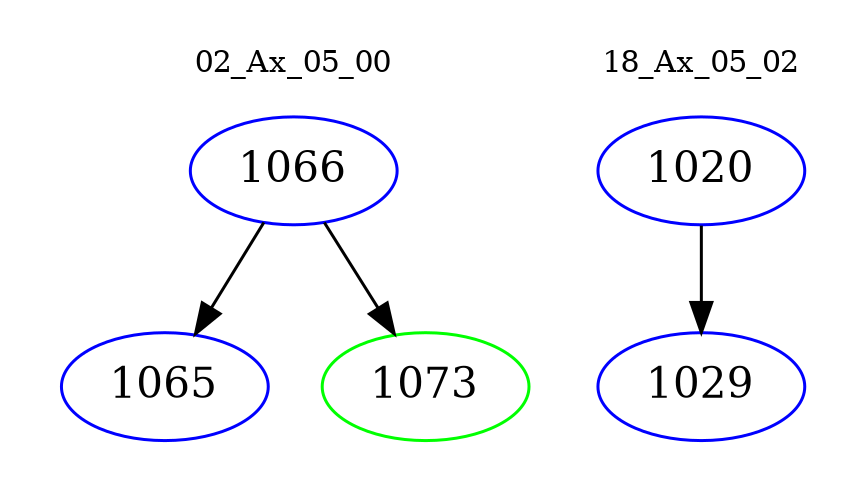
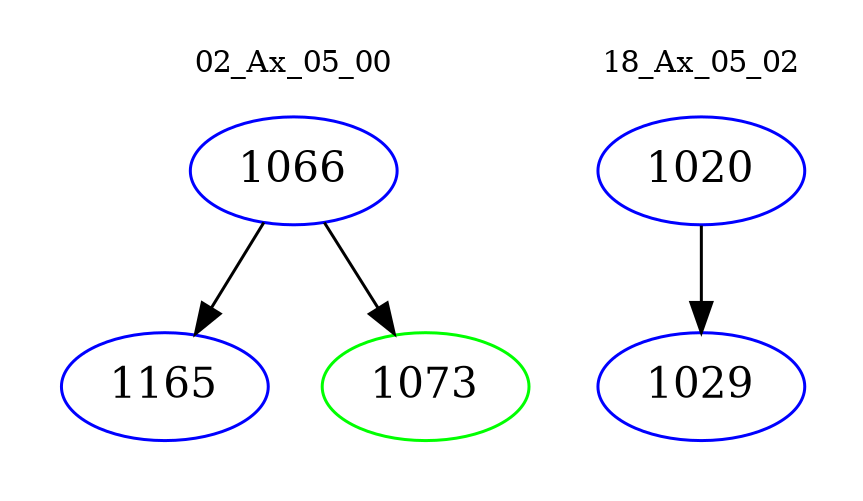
(165, 387) -> (165, 387)
